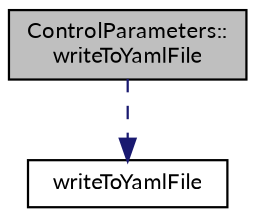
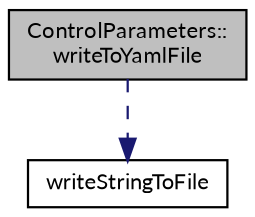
(128, 184) -> (128, 184)
